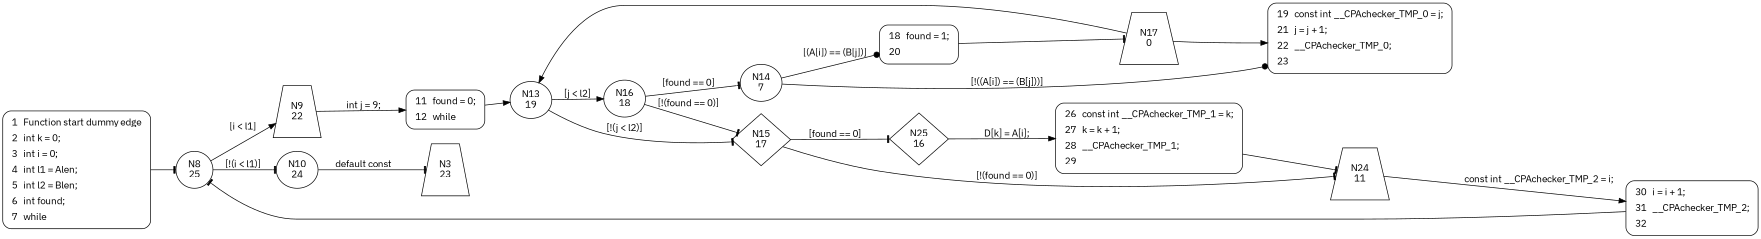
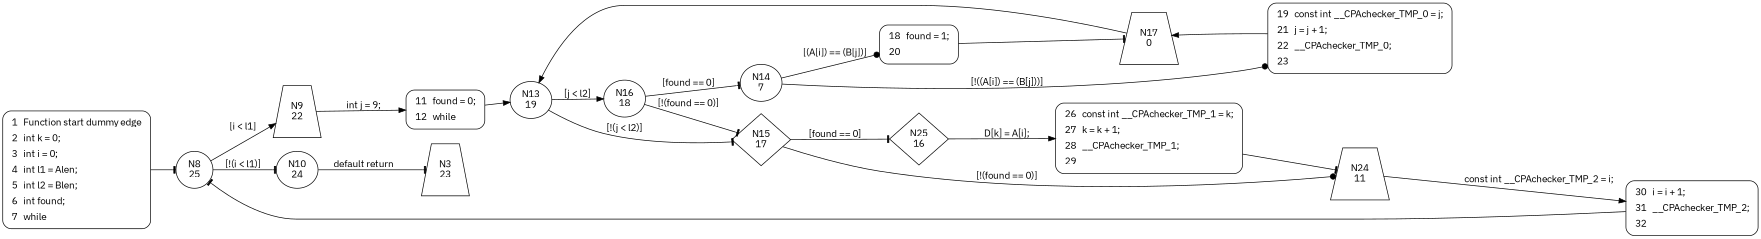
(1217, 43) -> (1223, 34)
(364, 165) -> (364, 165)
(1056, 186) -> (1056, 186)
